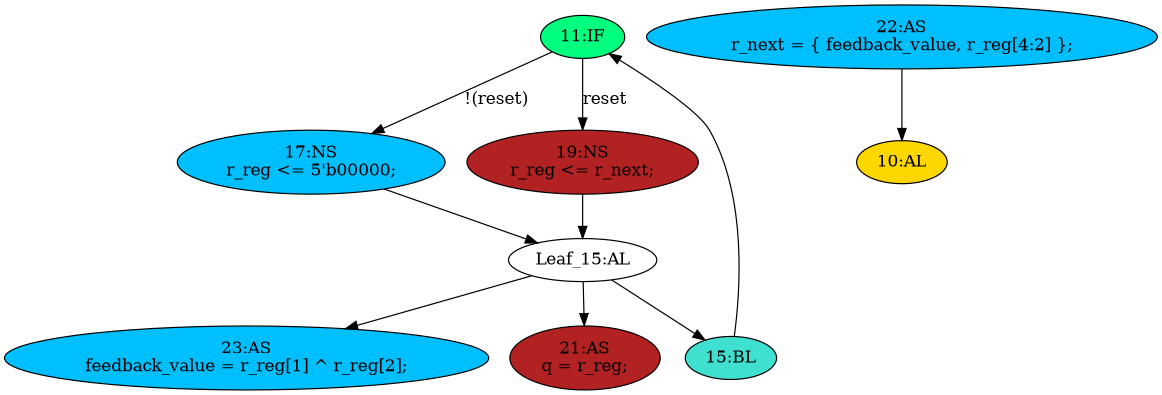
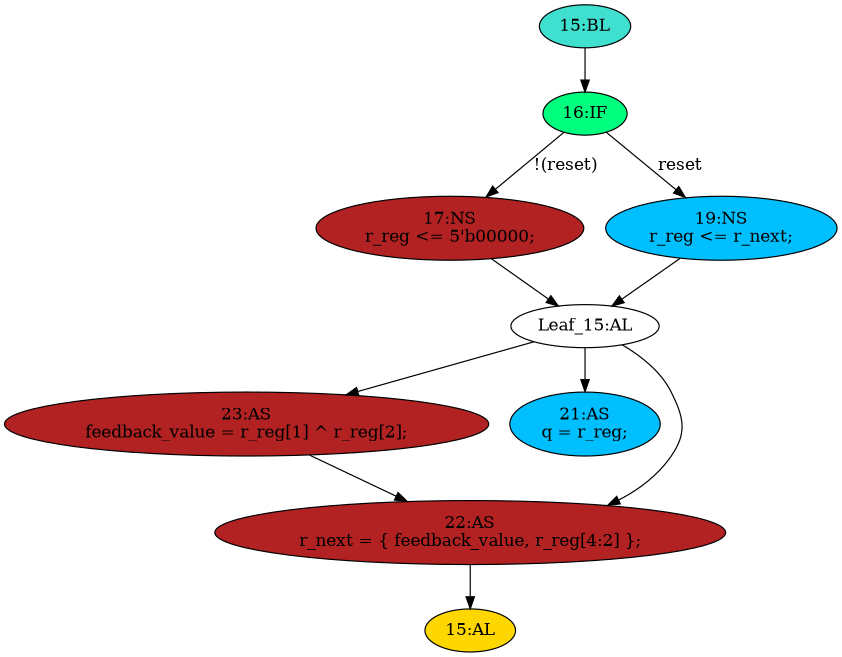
(583, 37) -> (585, 114)
(902, 37) -> (470, 533)
(311, 162) -> (450, 228)
(583, 162) -> (721, 228)
(902, 162) -> (470, 630)
(653, 307) -> (682, 424)
(247, 358) -> (247, 424)
(585, 358) -> (585, 424)
none -> (353, 476)
